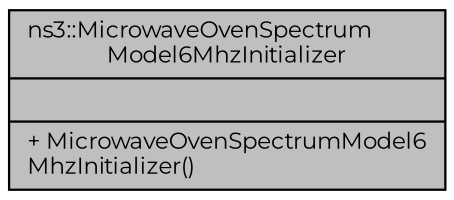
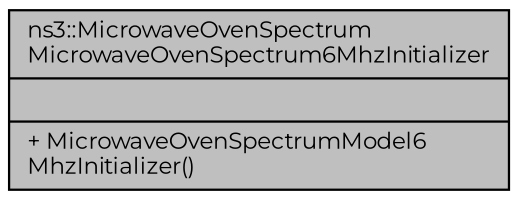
(227, 56) -> (259, 56)
